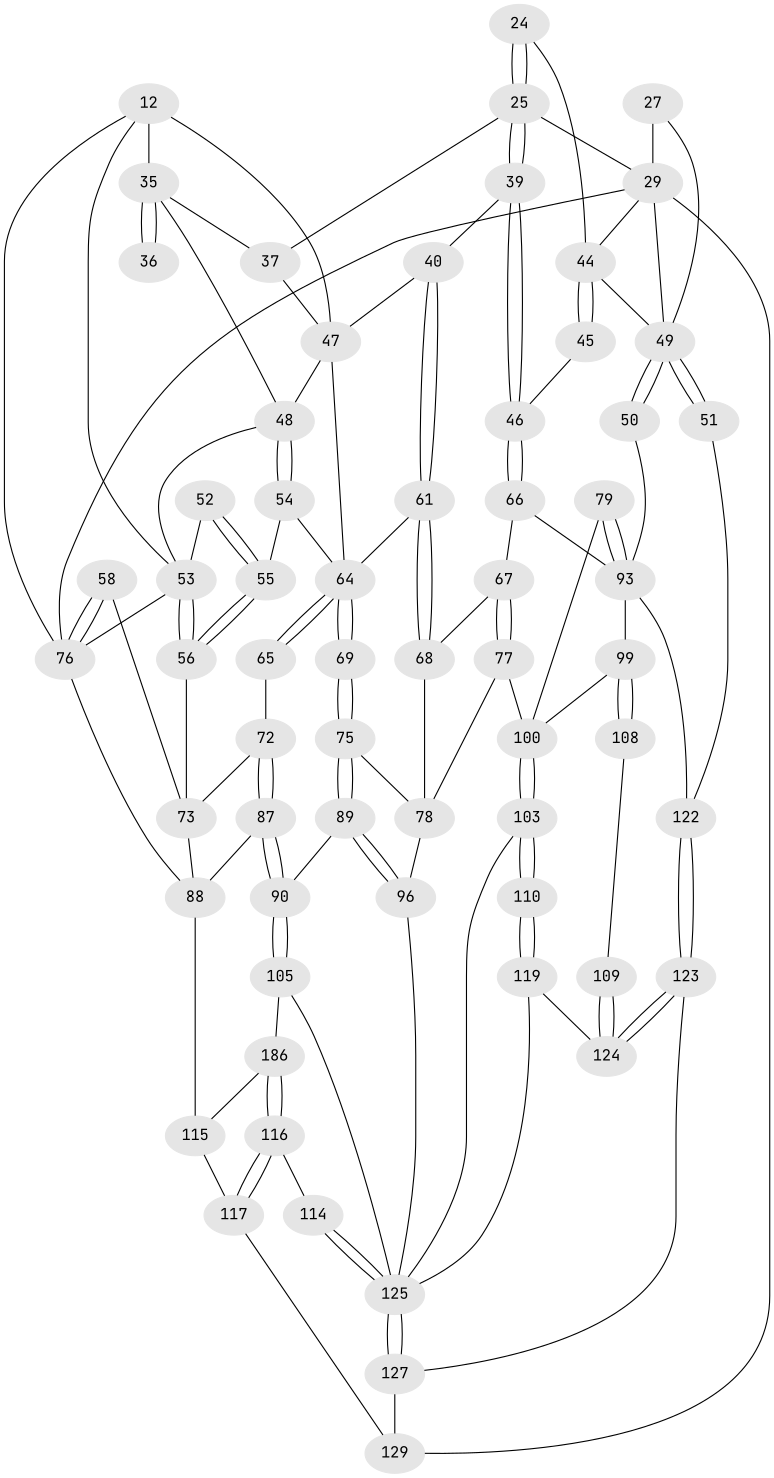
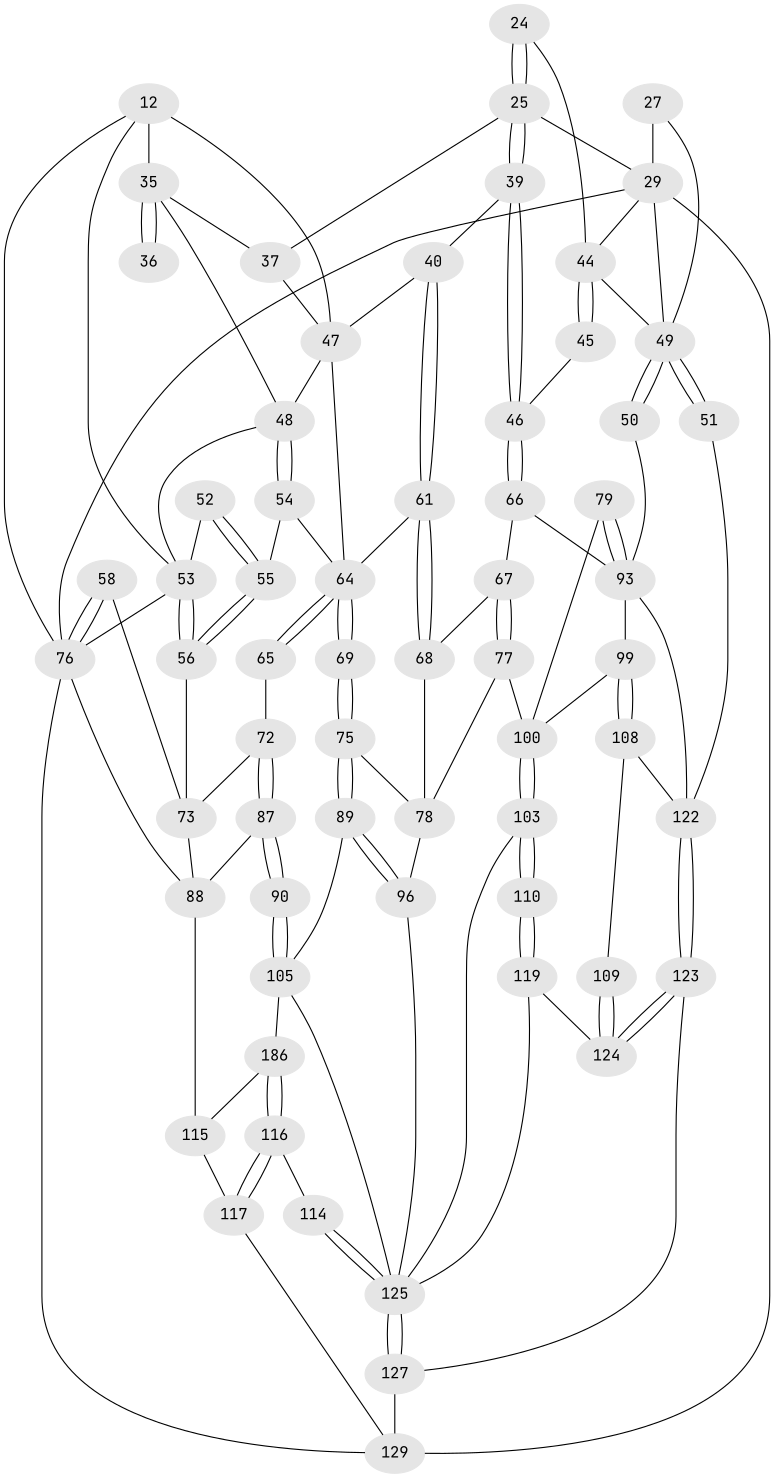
none -> (656, 779)
(313, 858) -> (326, 902)
none -> (42, 1183)
